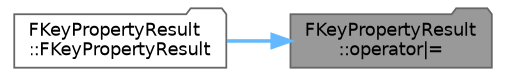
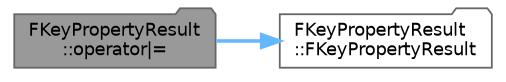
(249, 41) -> (239, 41)
